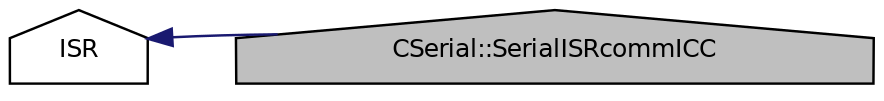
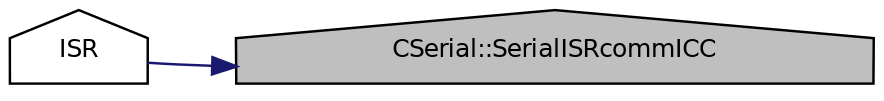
(225, 35) -> (180, 65)
